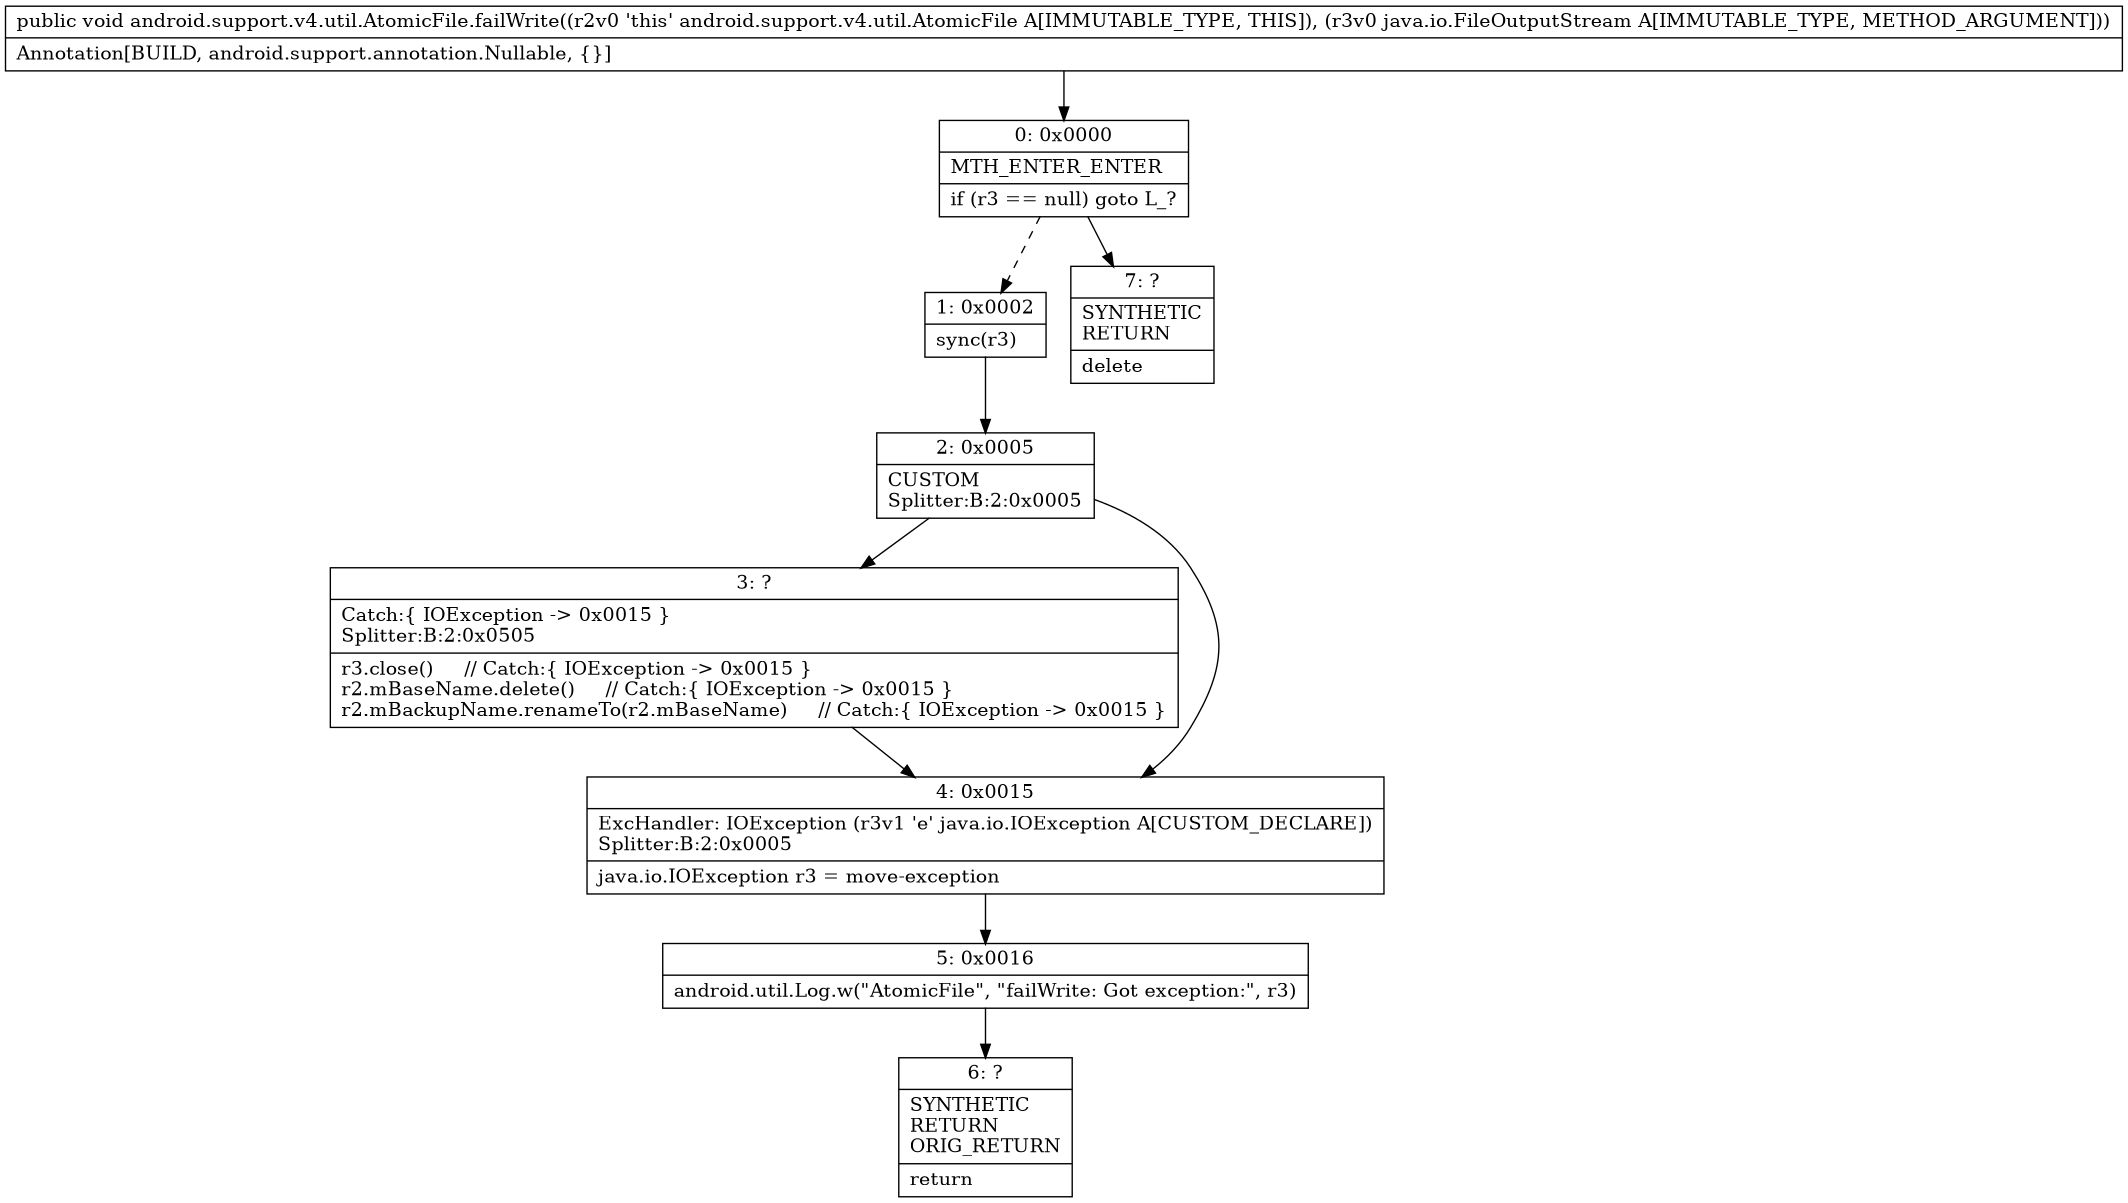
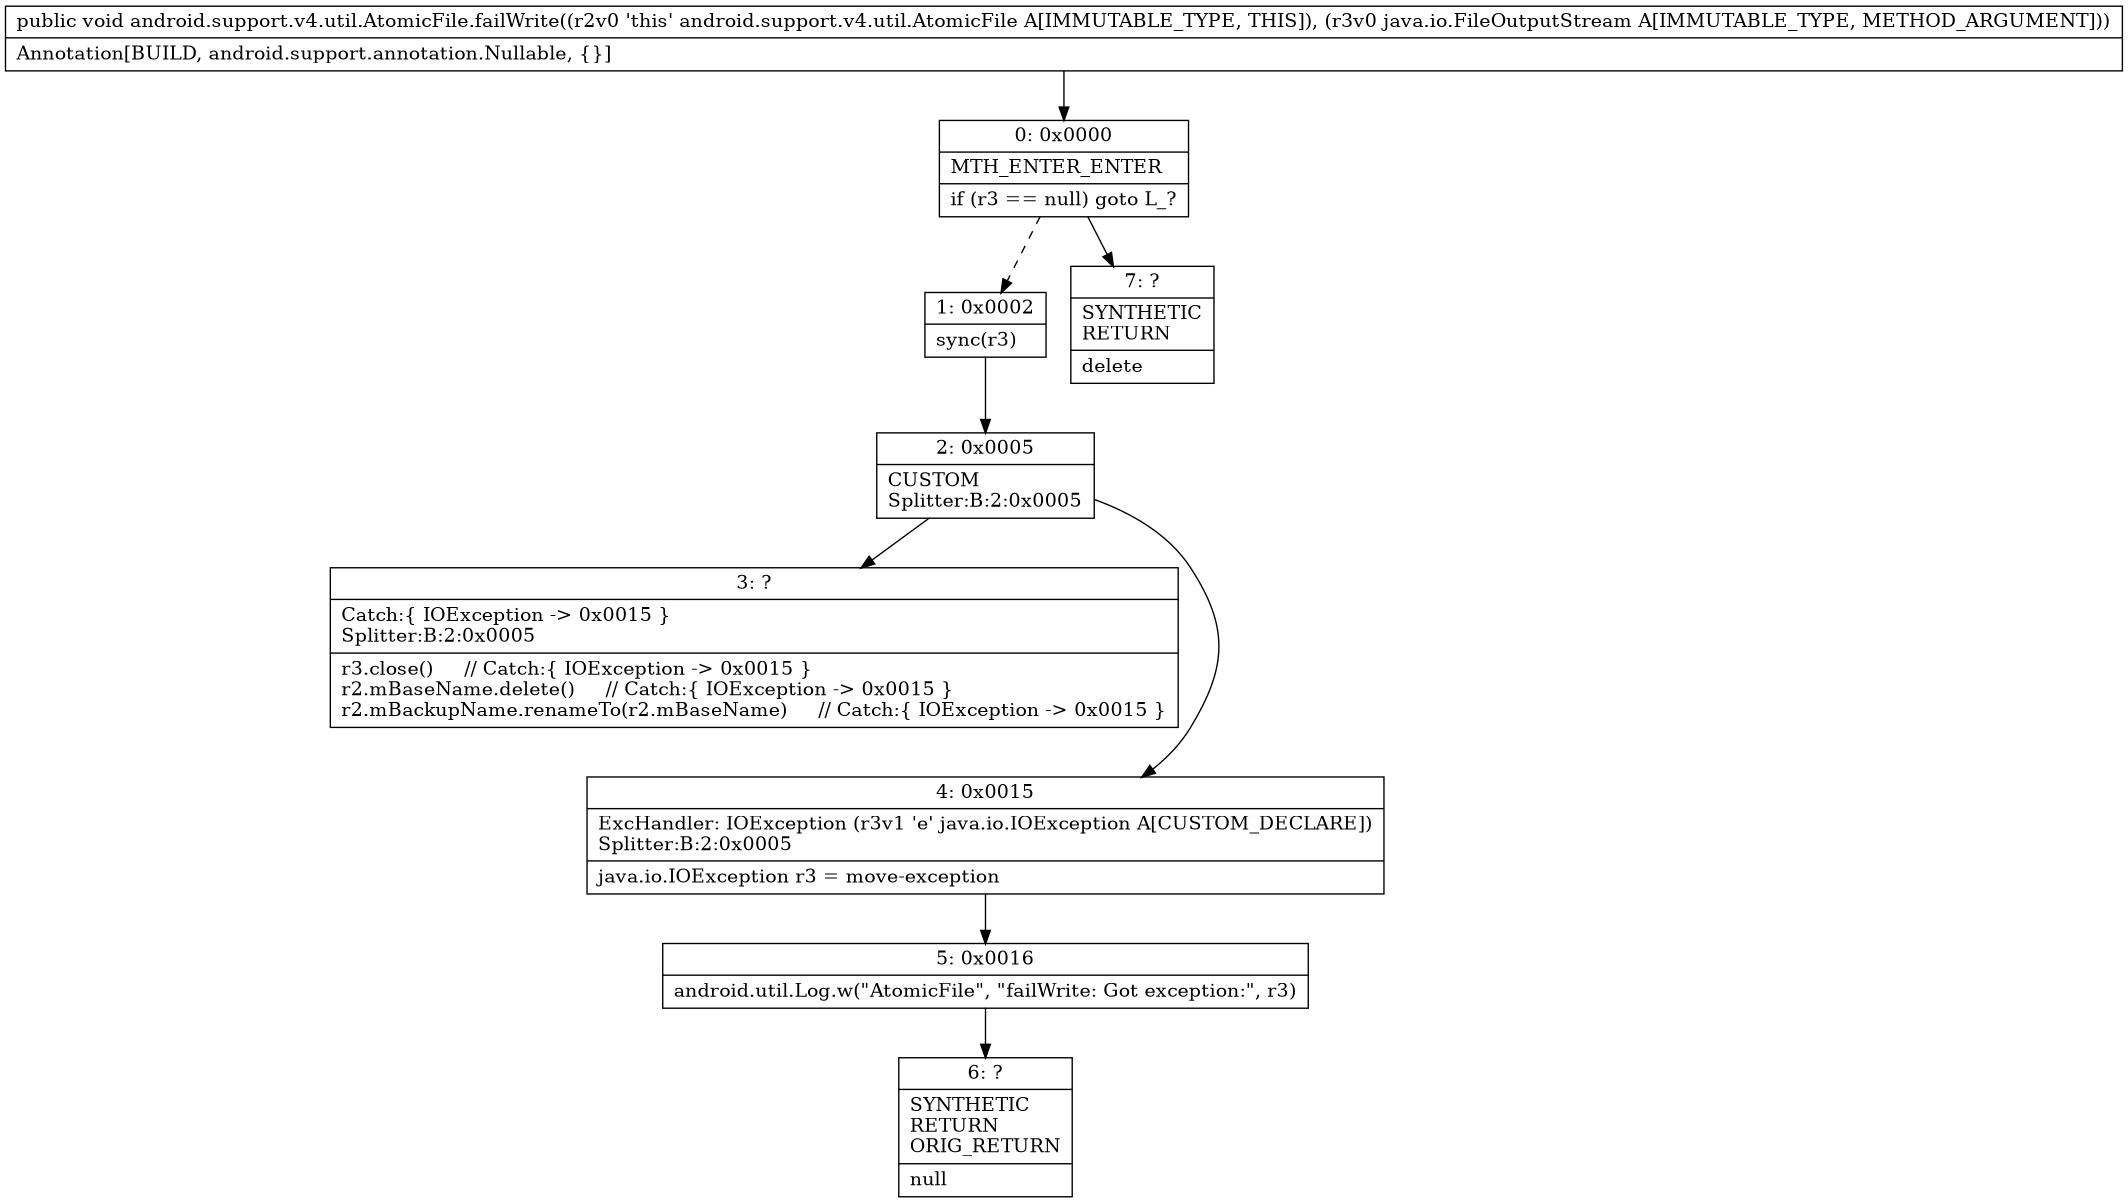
(439, 636) -> (439, 636)
(878, 748) -> none
(941, 1180) -> (929, 1180)
